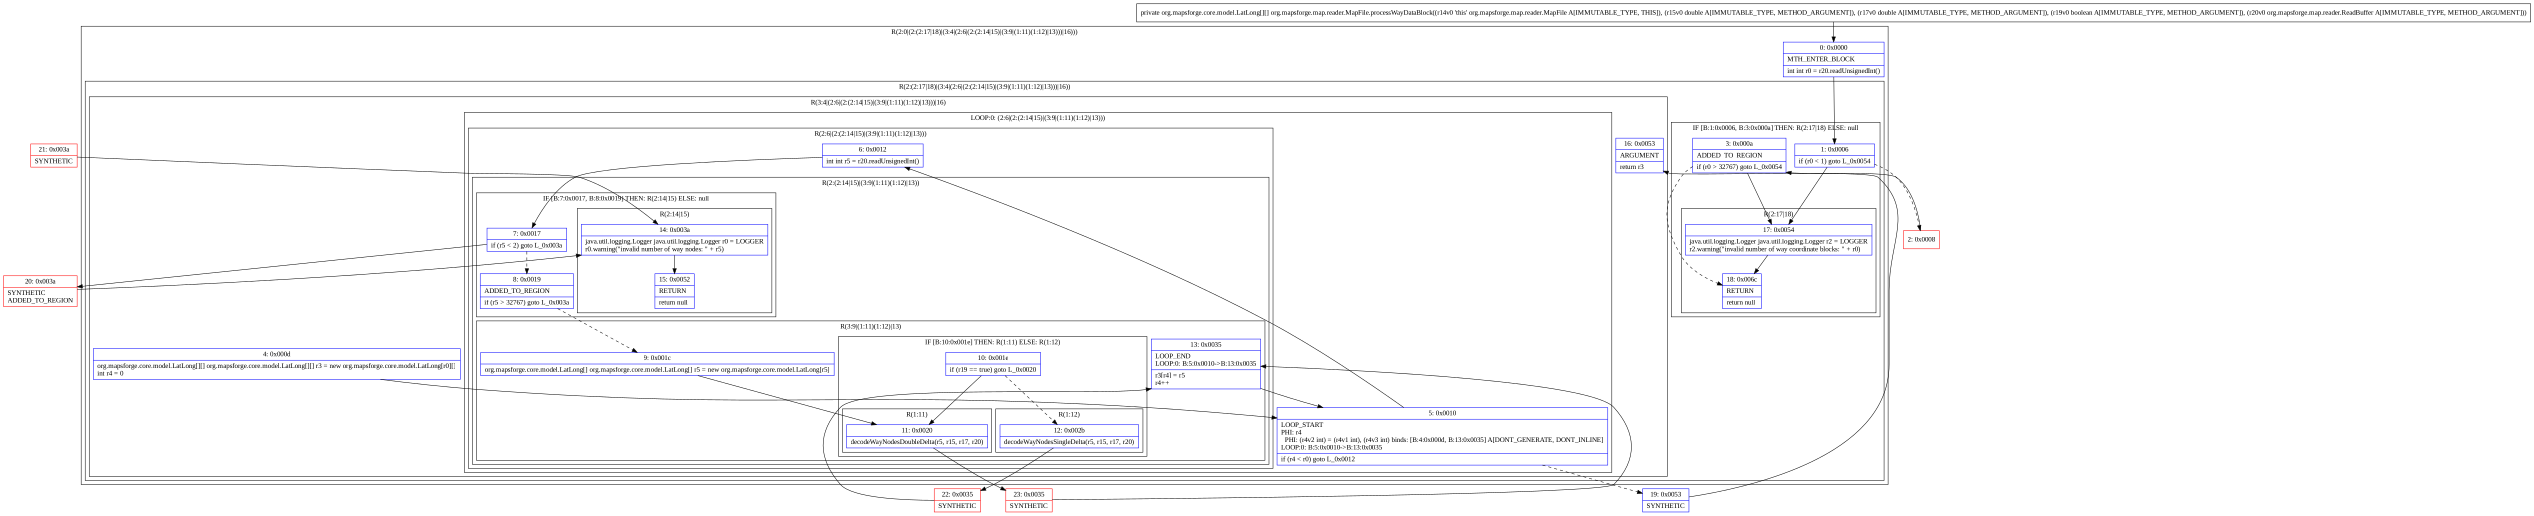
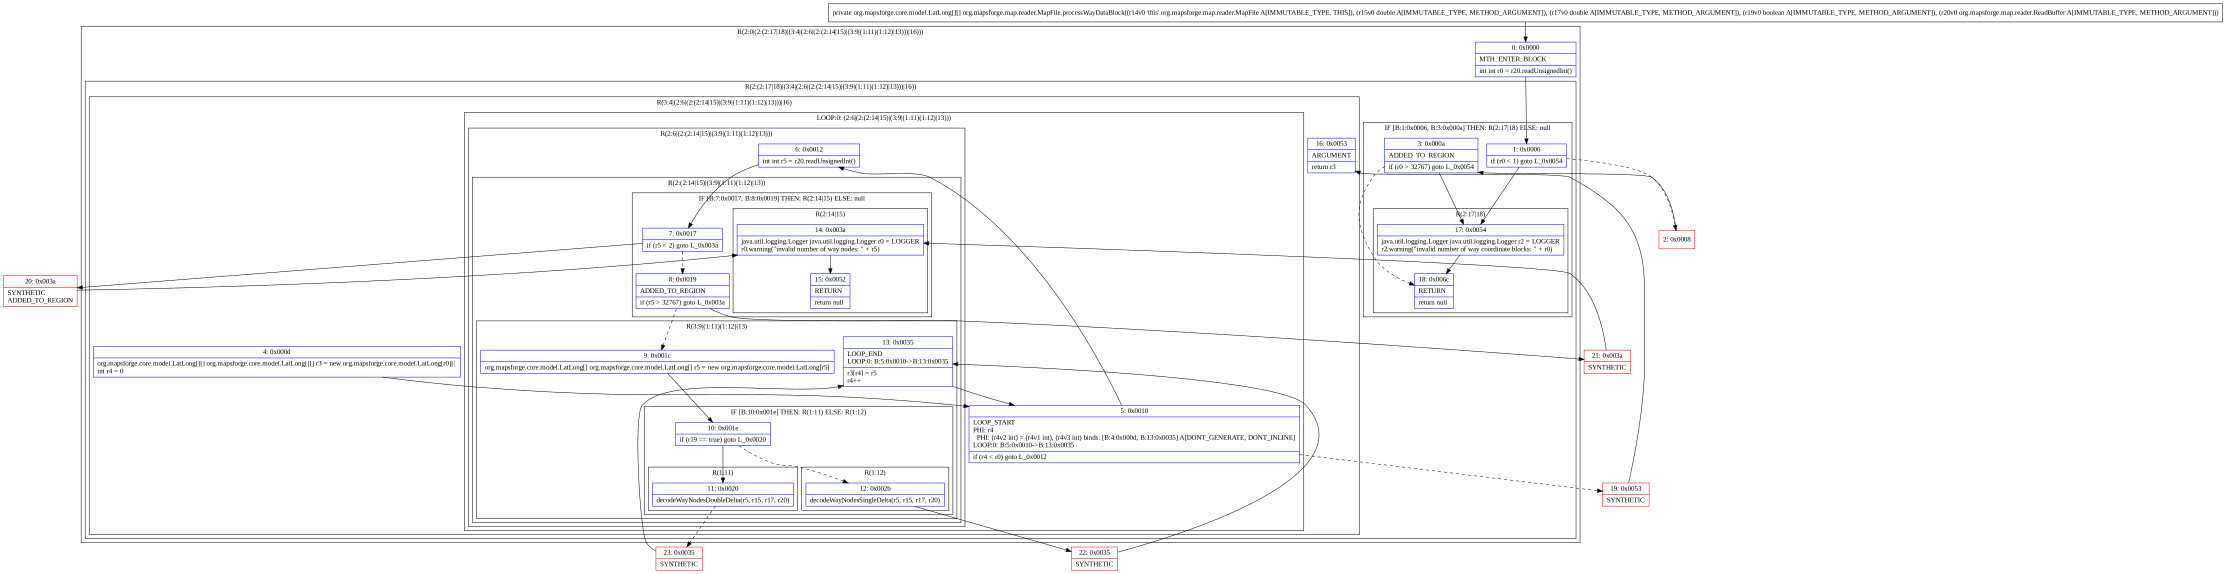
none -> (1144, 330)
(772, 396) -> (690, 398)
(967, 469) -> (703, 524)
(1666, 500) -> (1626, 495)
